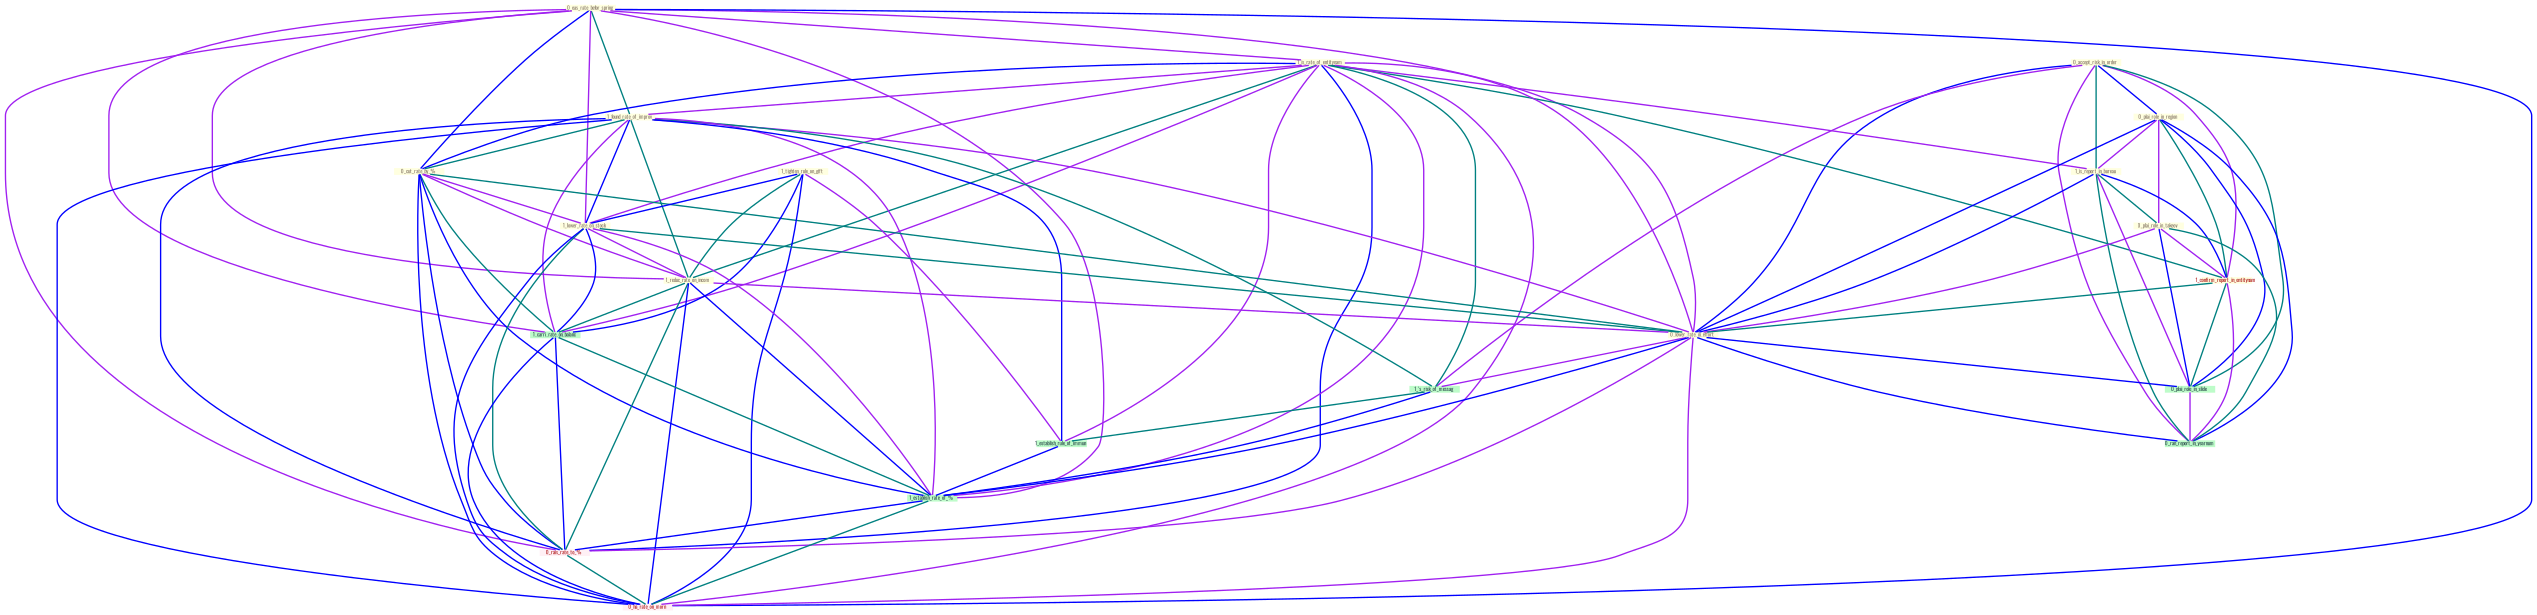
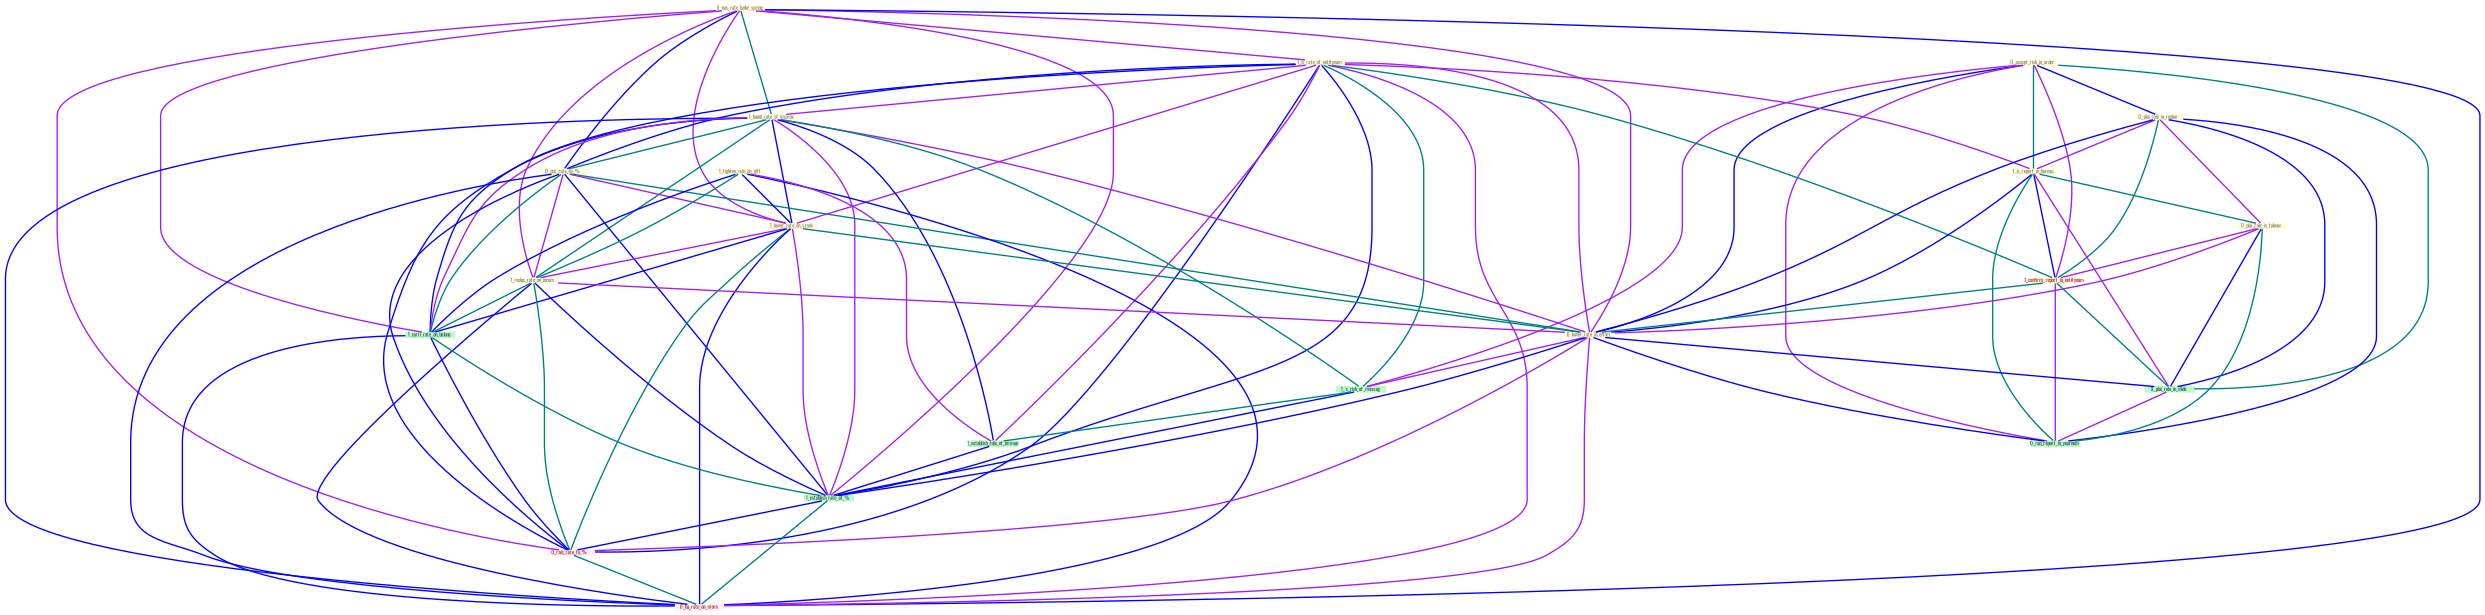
(1067, 150) -> none
(945, 215) -> (804, 98)
(1331, 383) -> (1247, 375)
